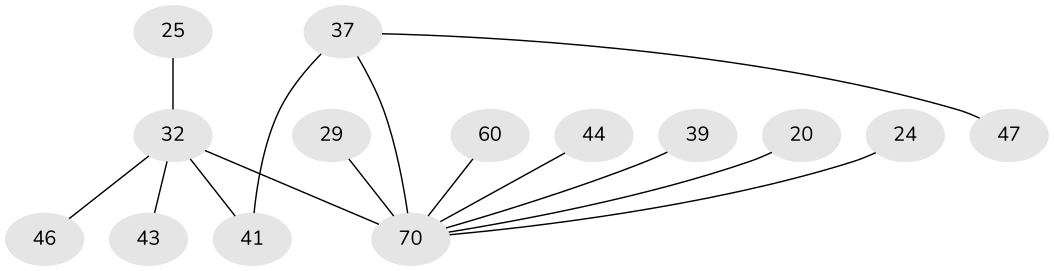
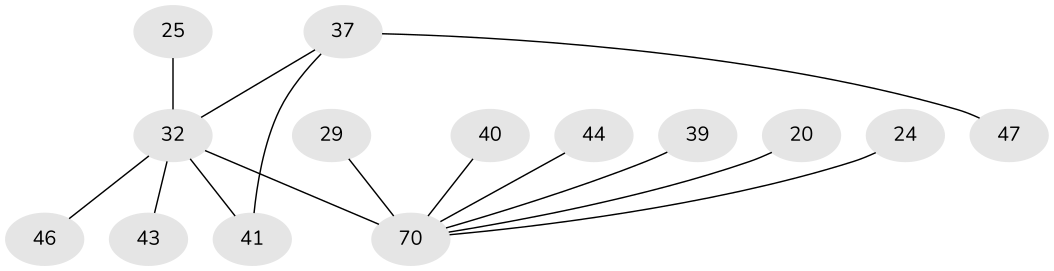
(391, 132) -> (258, 84)
(490, 136) -> (490, 136)
